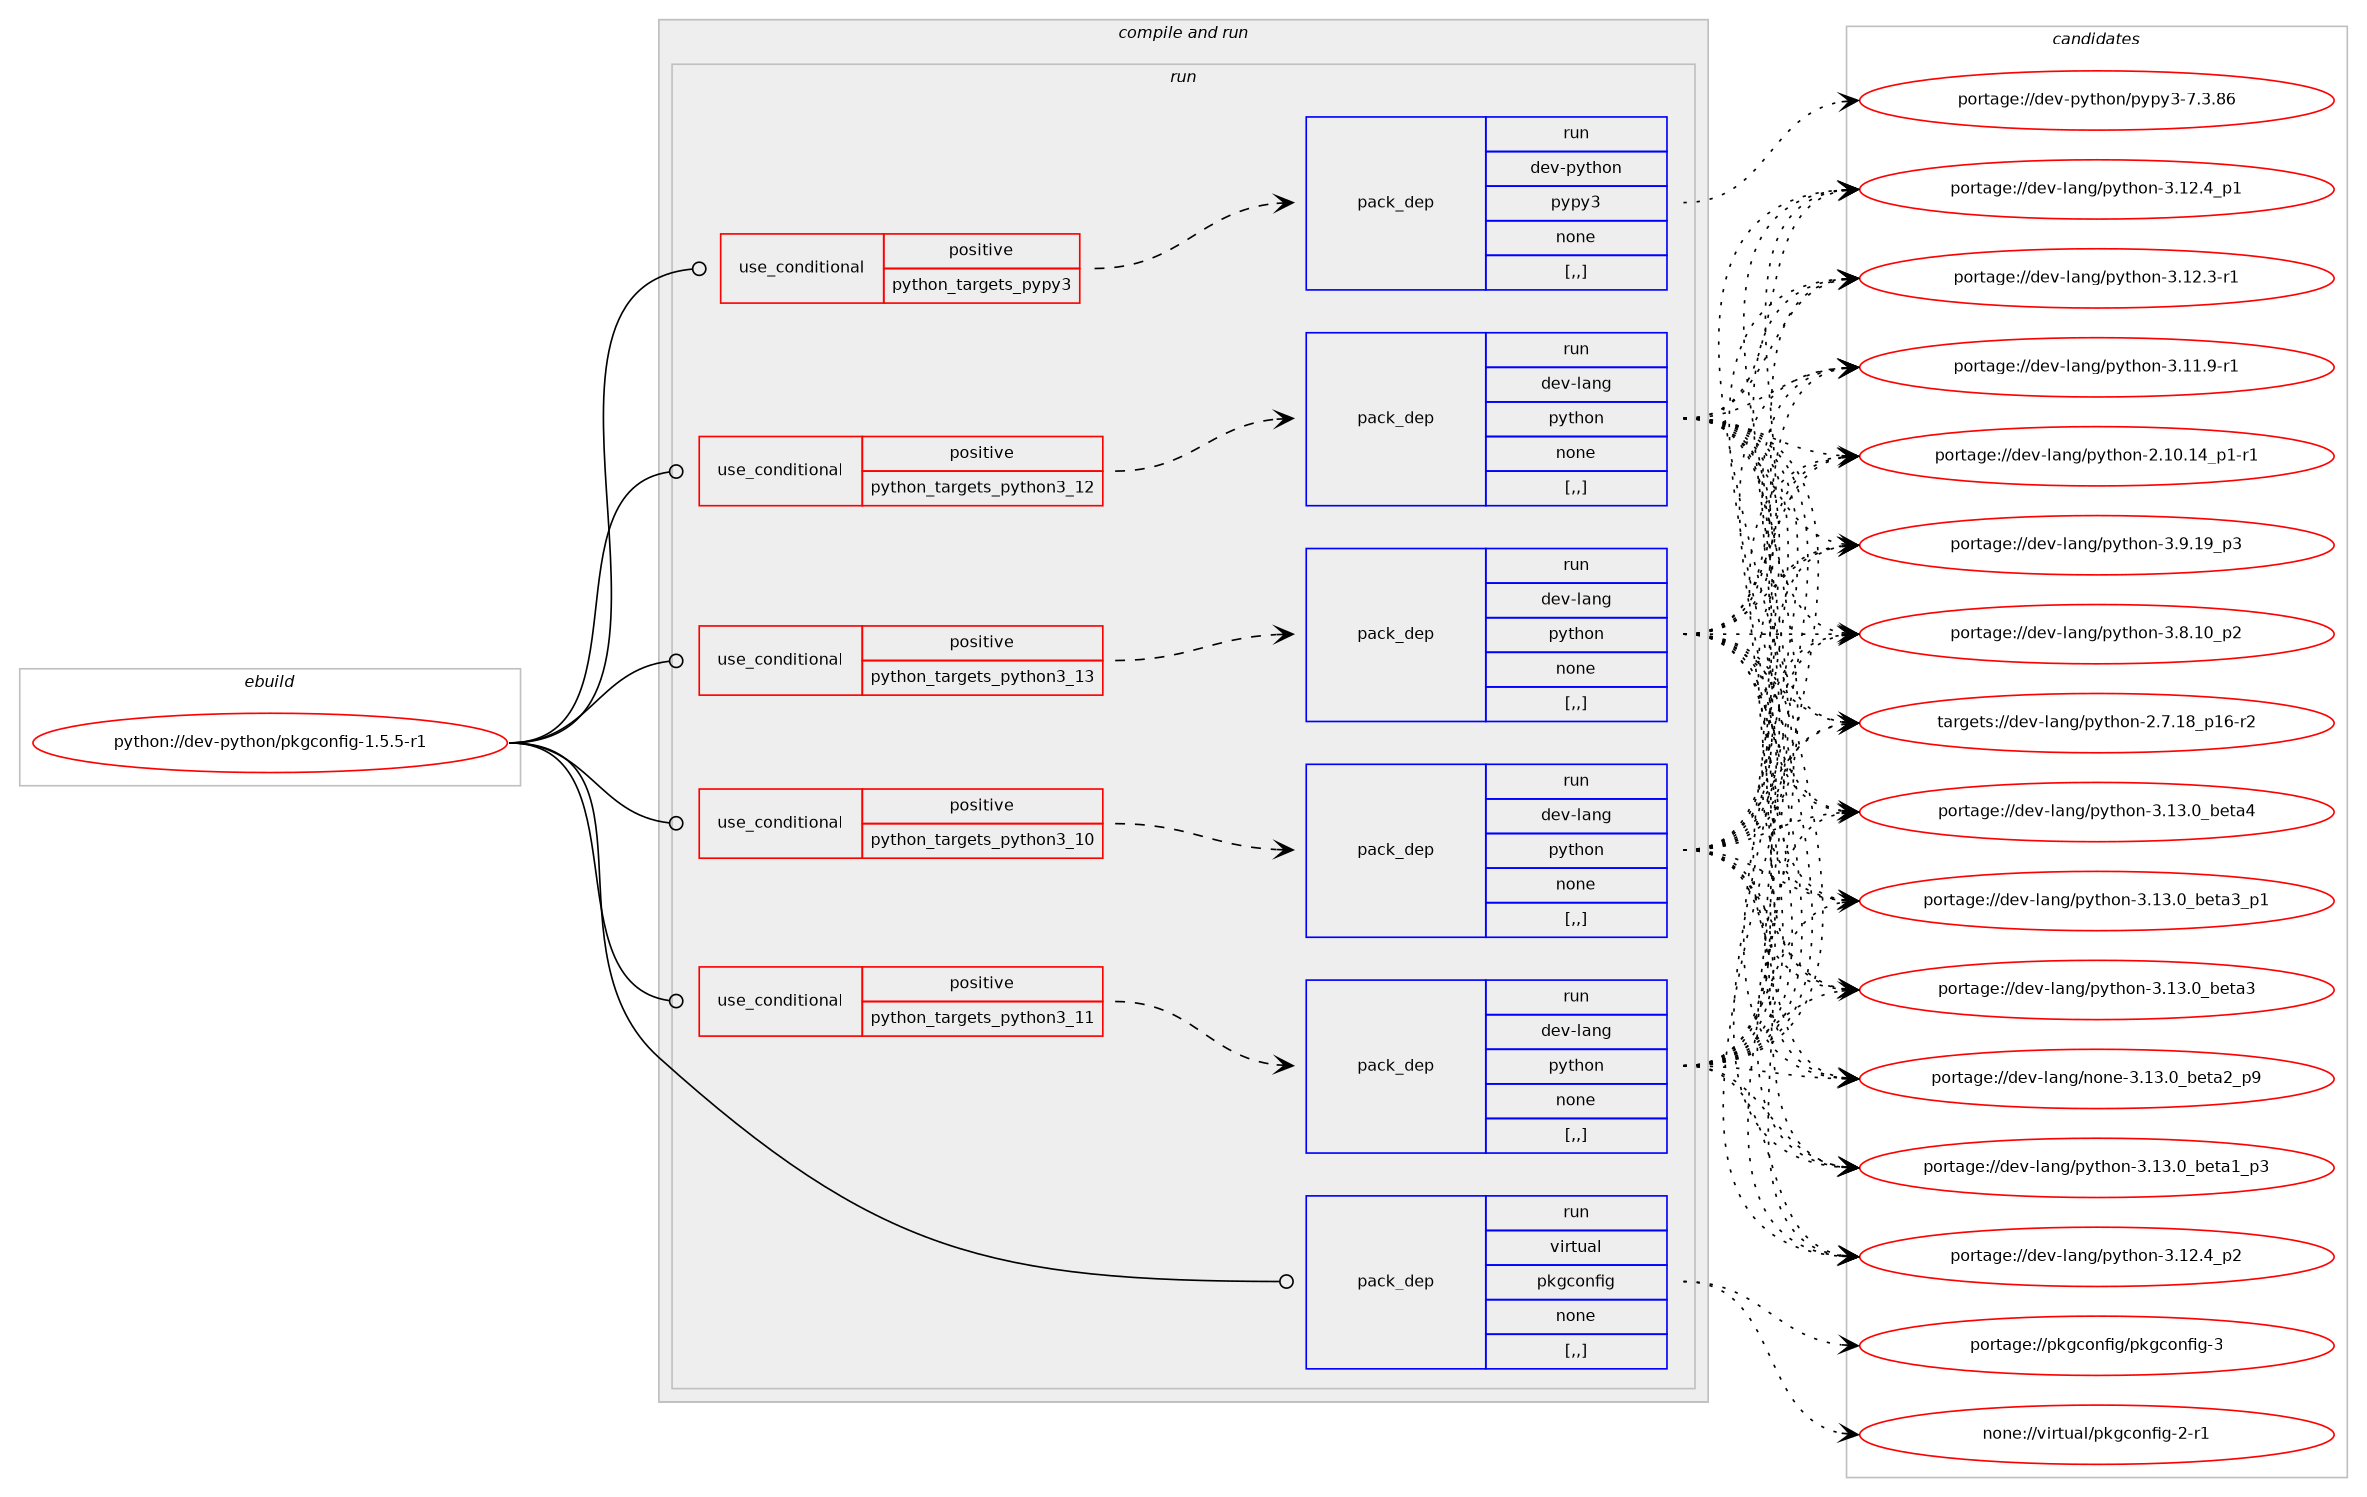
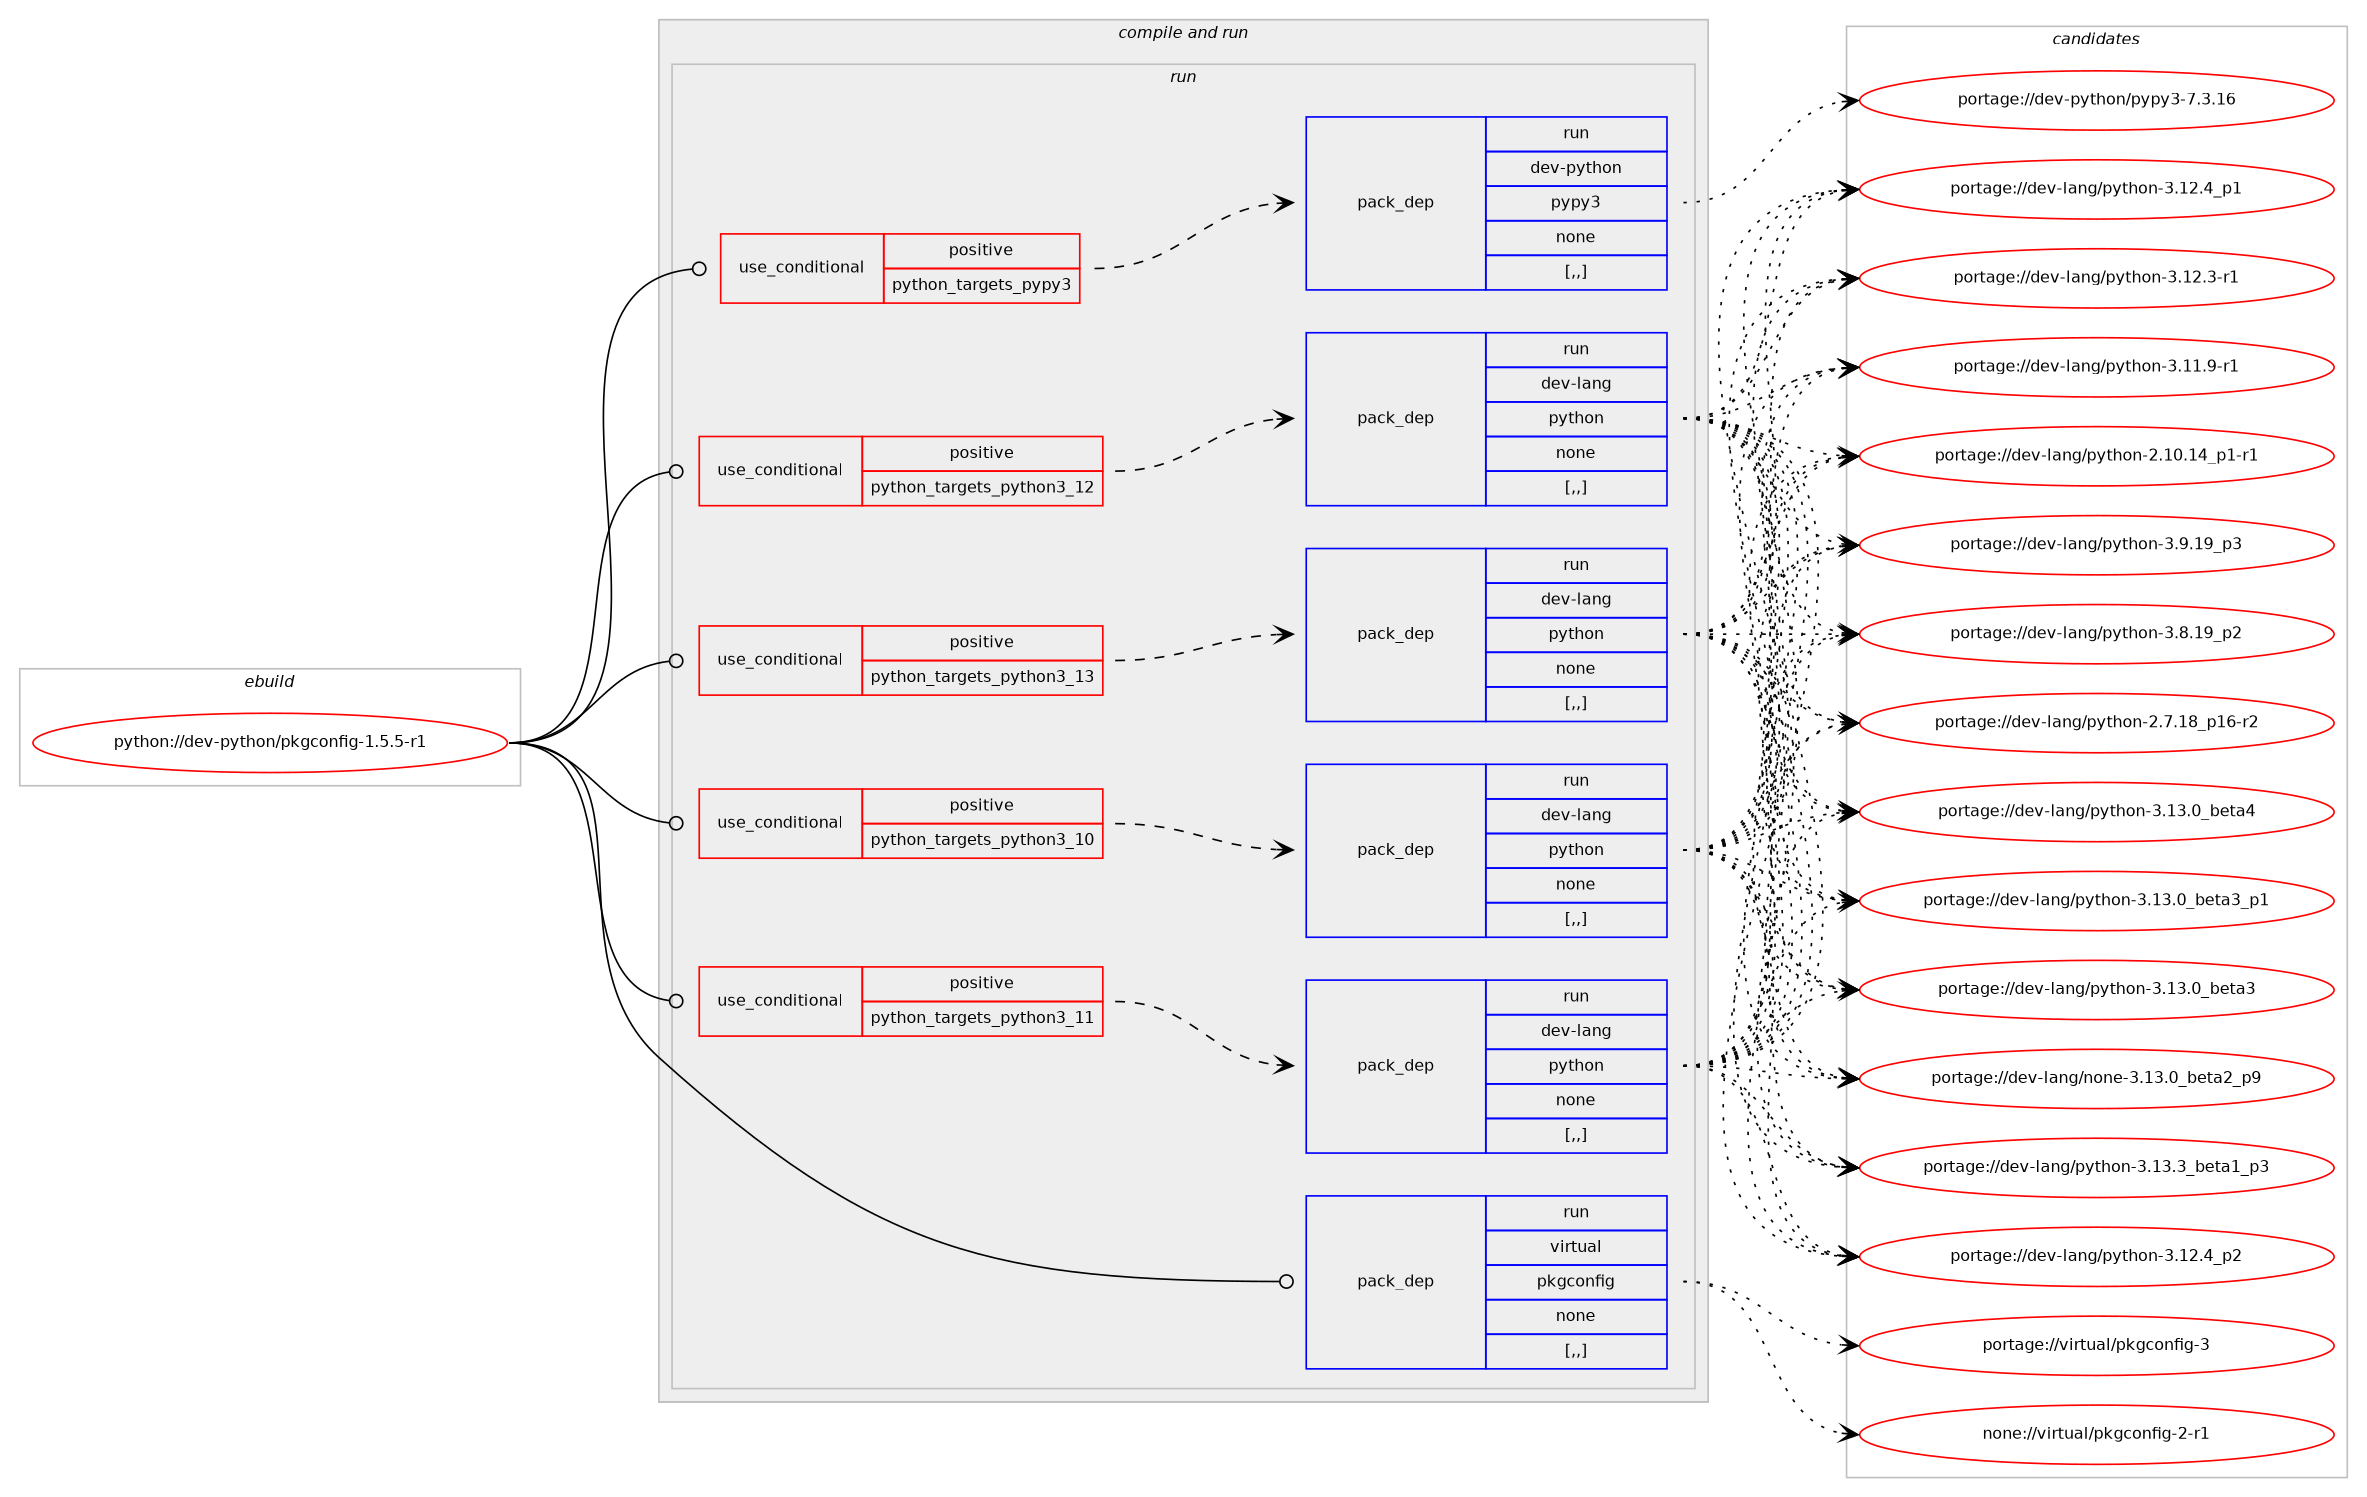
(2097, 100) -> (2097, 100)
(2097, 634) -> (2097, 634)
(2097, 723) -> (2097, 723)
(2097, 1168) -> (2097, 1168)
(2097, 1346) -> (2097, 1346)
